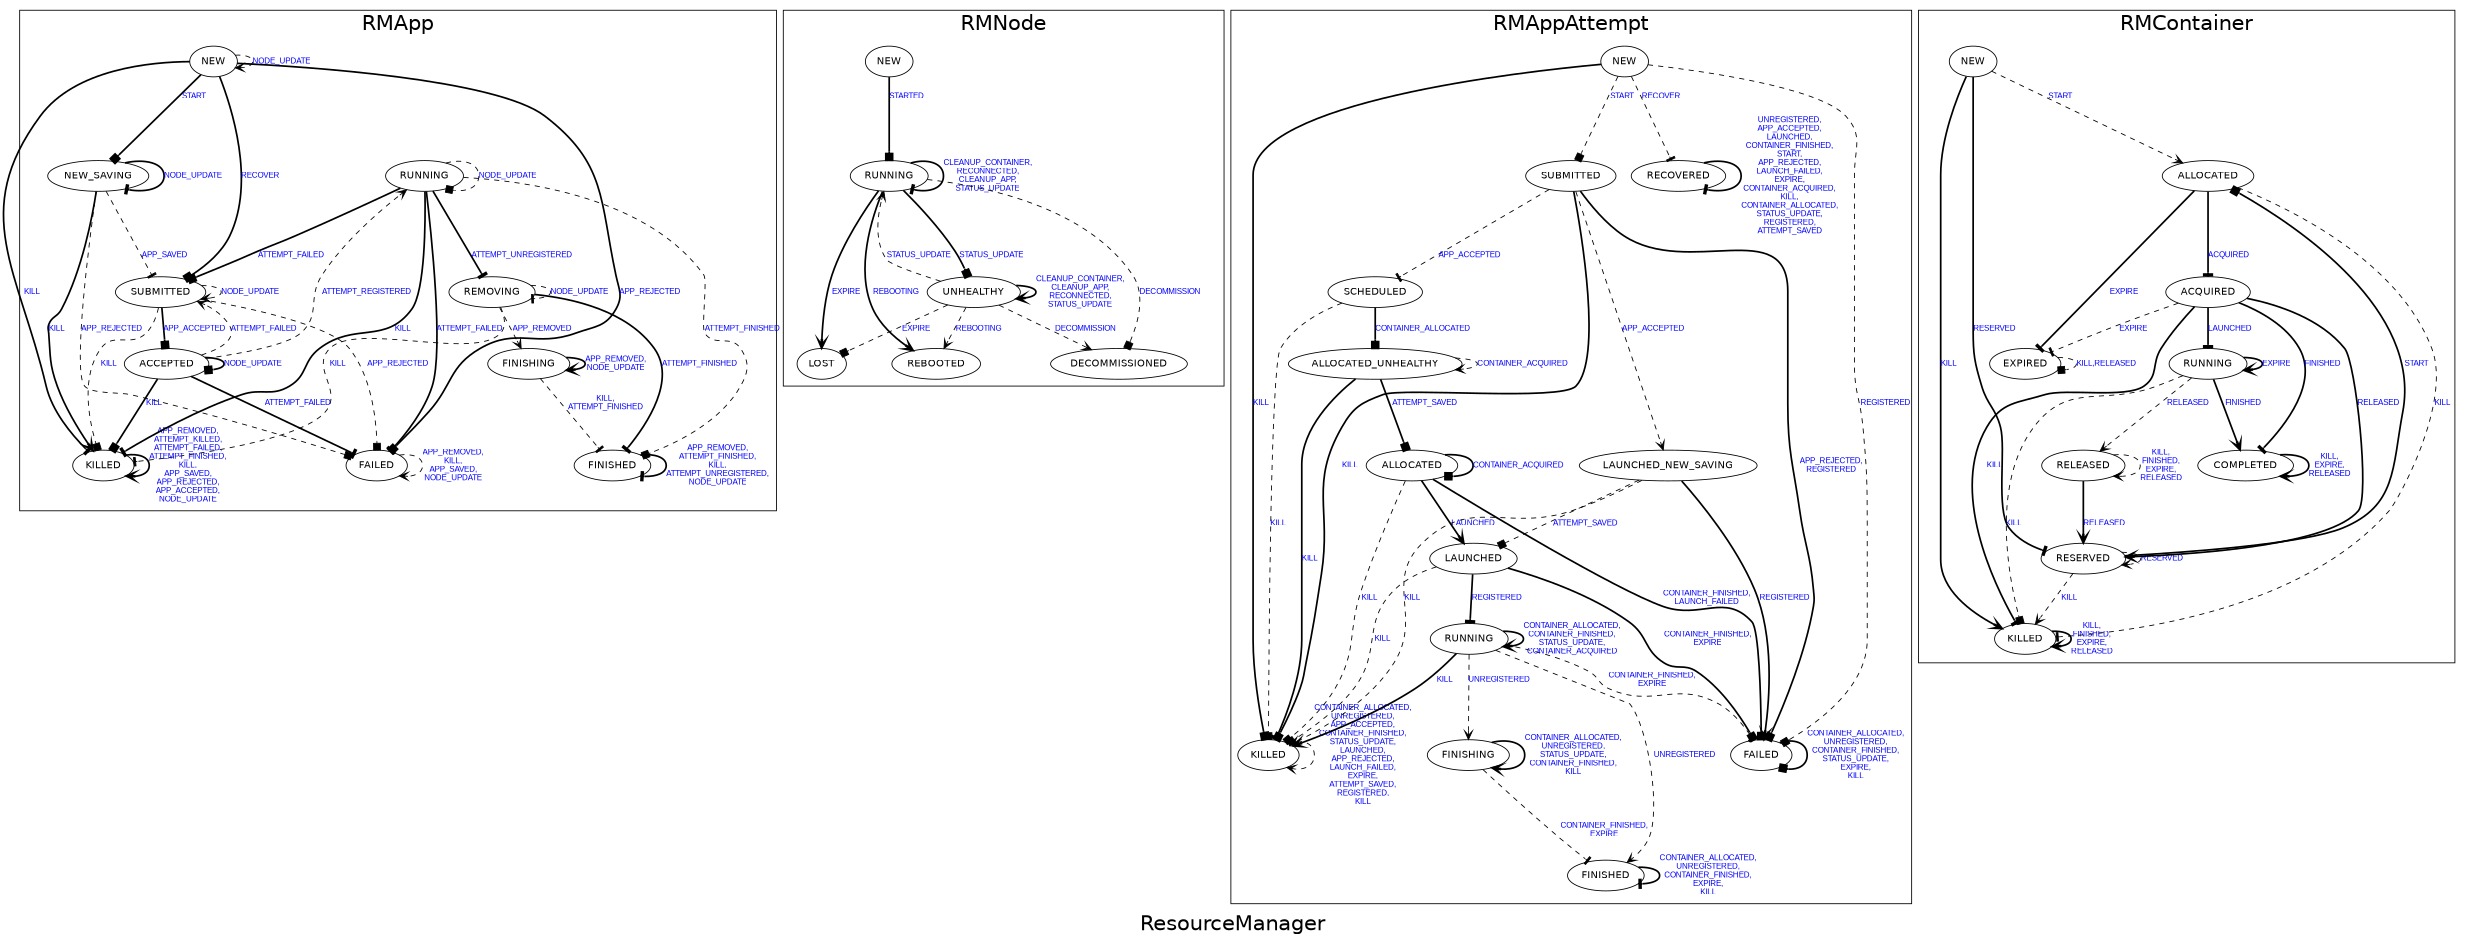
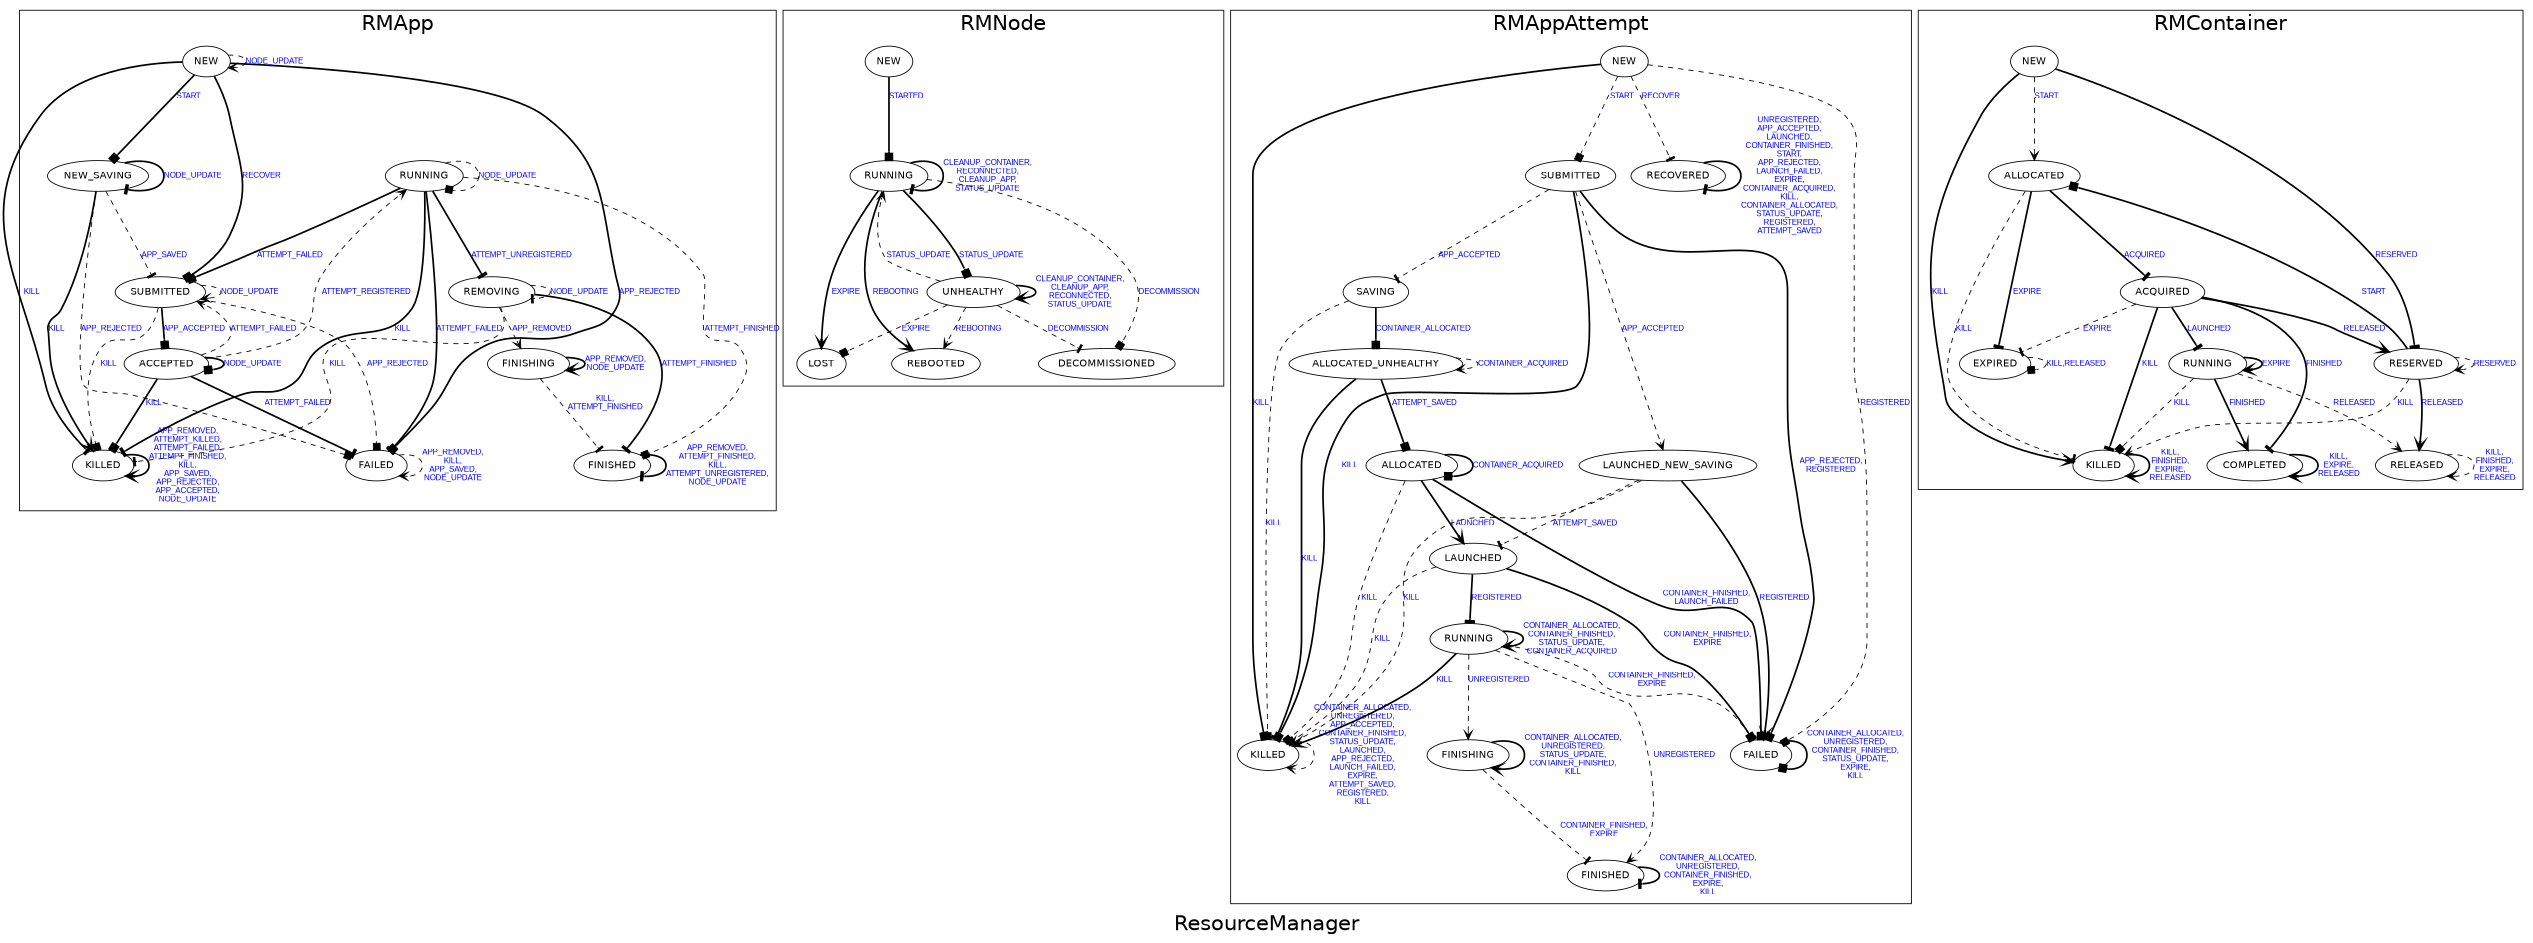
(1375, 292) -> (1376, 292)
(1041, 326) -> (1037, 326)
(2083, 508) -> (2422, 410)
(1550, 522) -> (1550, 522)
